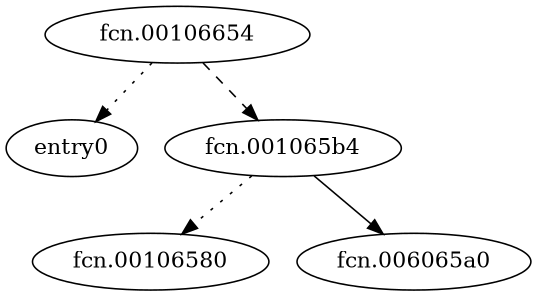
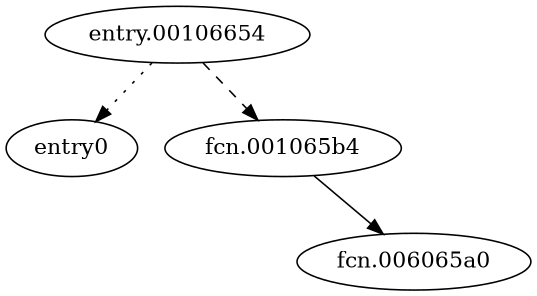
(178, 35) -> (178, 35)
(151, 262) -> none
